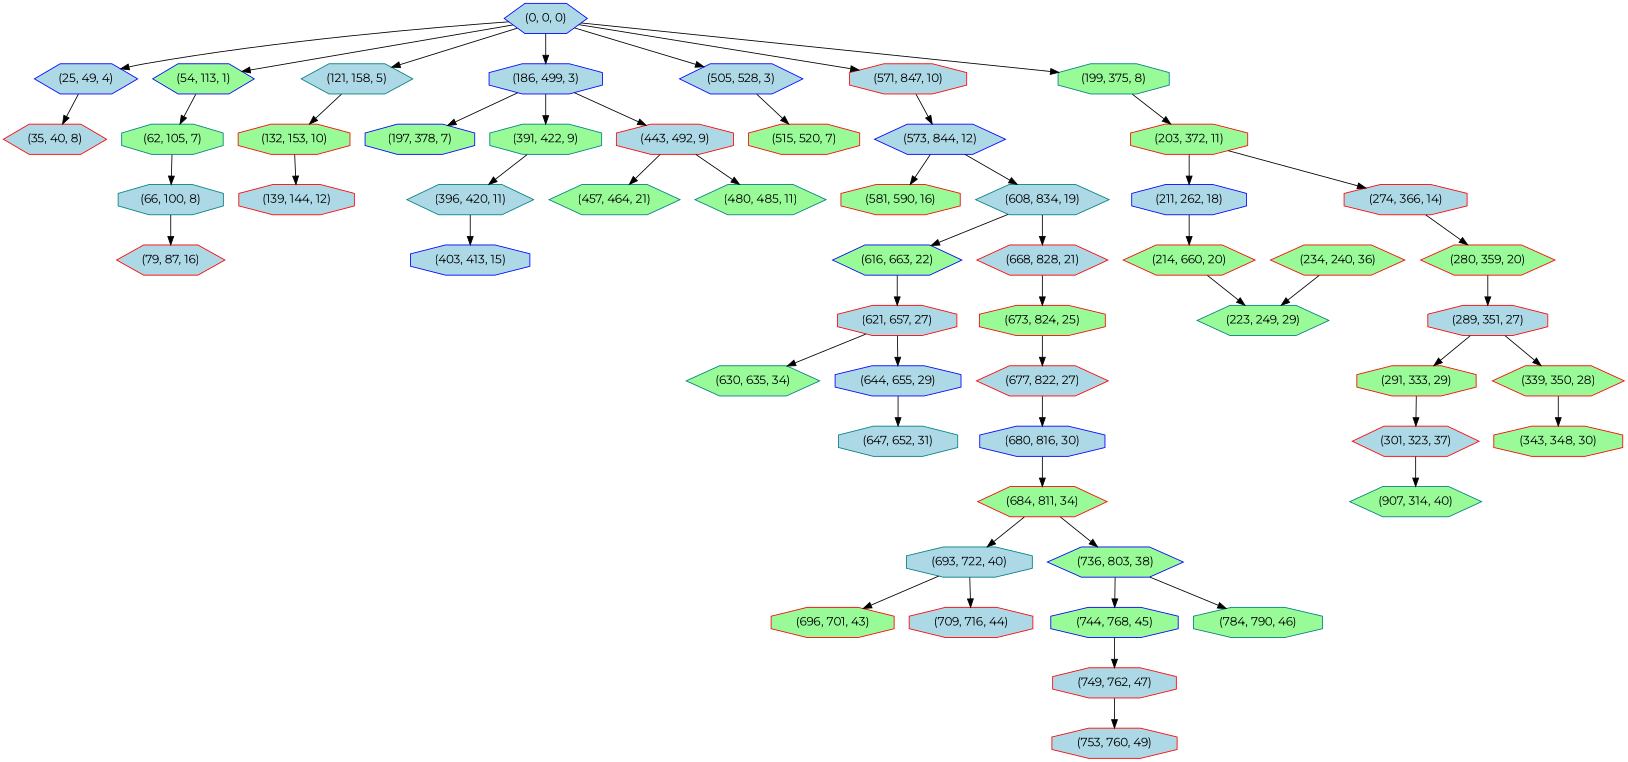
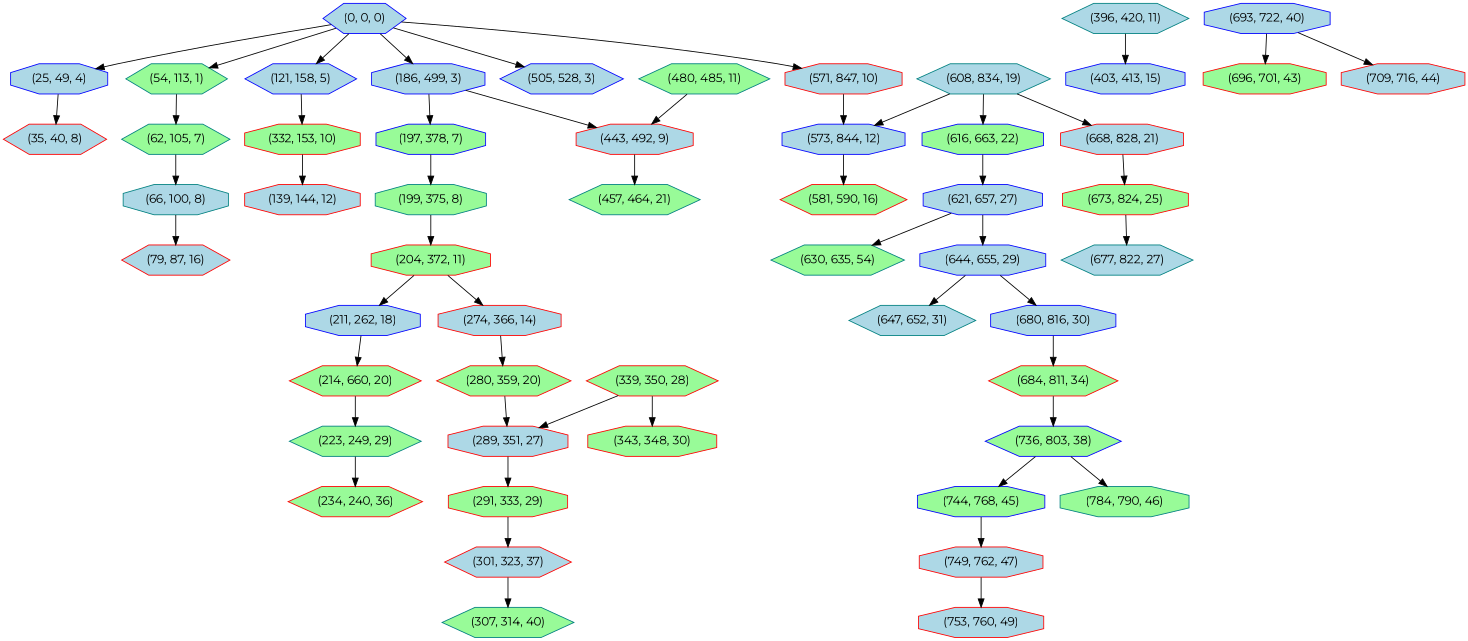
(816, 47) -> (431, 165)
(86, 79) -> (59, 79)
(203, 79) -> (177, 79)
(357, 79) -> (301, 79)
(172, 139) -> (176, 139)
(294, 139) -> (302, 139)
(546, 139) -> none
(804, 139) -> none
(940, 139) -> (844, 139)
(1189, 139) -> (431, 260)
(714, 167) -> (673, 106)
(987, 167) -> (916, 108)
(901, 200) -> (844, 200)
(897, 260) -> (983, 139)
(1042, 260) -> (1122, 139)
(1304, 288) -> (355, 467)
(897, 320) -> (983, 200)
(1520, 348) -> (583, 410)
(753, 381) -> (838, 260)
(1042, 381) -> (1127, 260)
(1042, 407) -> (1015, 288)
(898, 441) -> (912, 320)
(1416, 502) -> (508, 622)
(1009, 529) -> none
(969, 562) -> (1267, 18)
